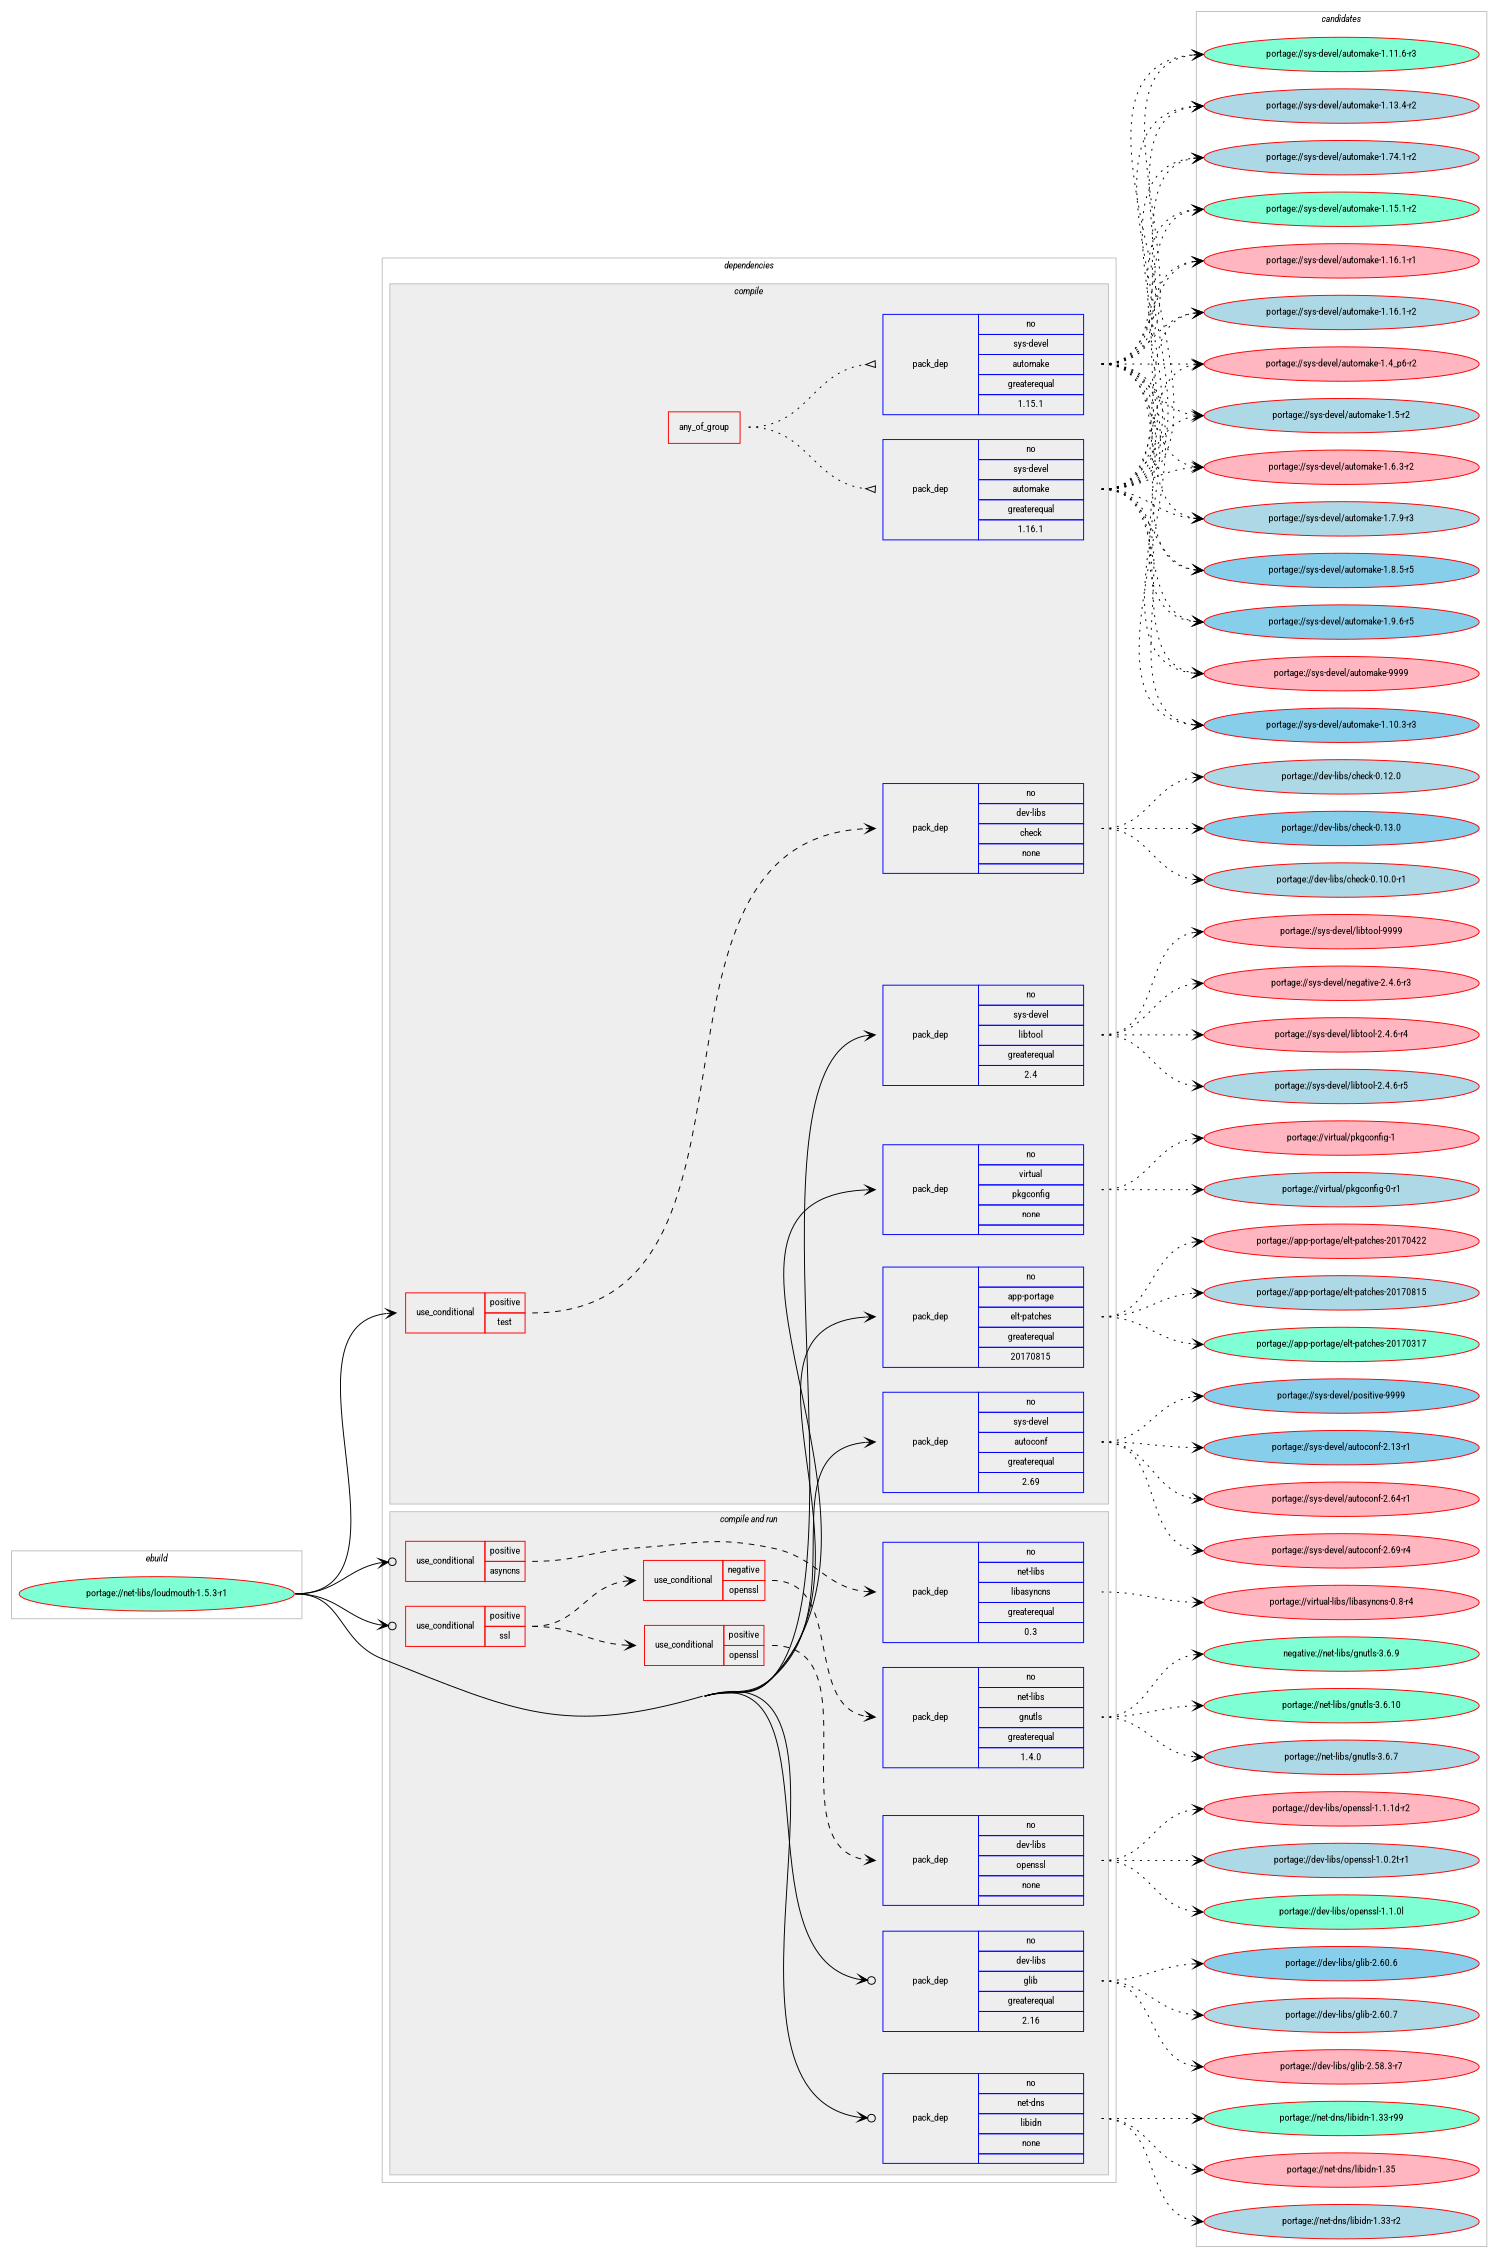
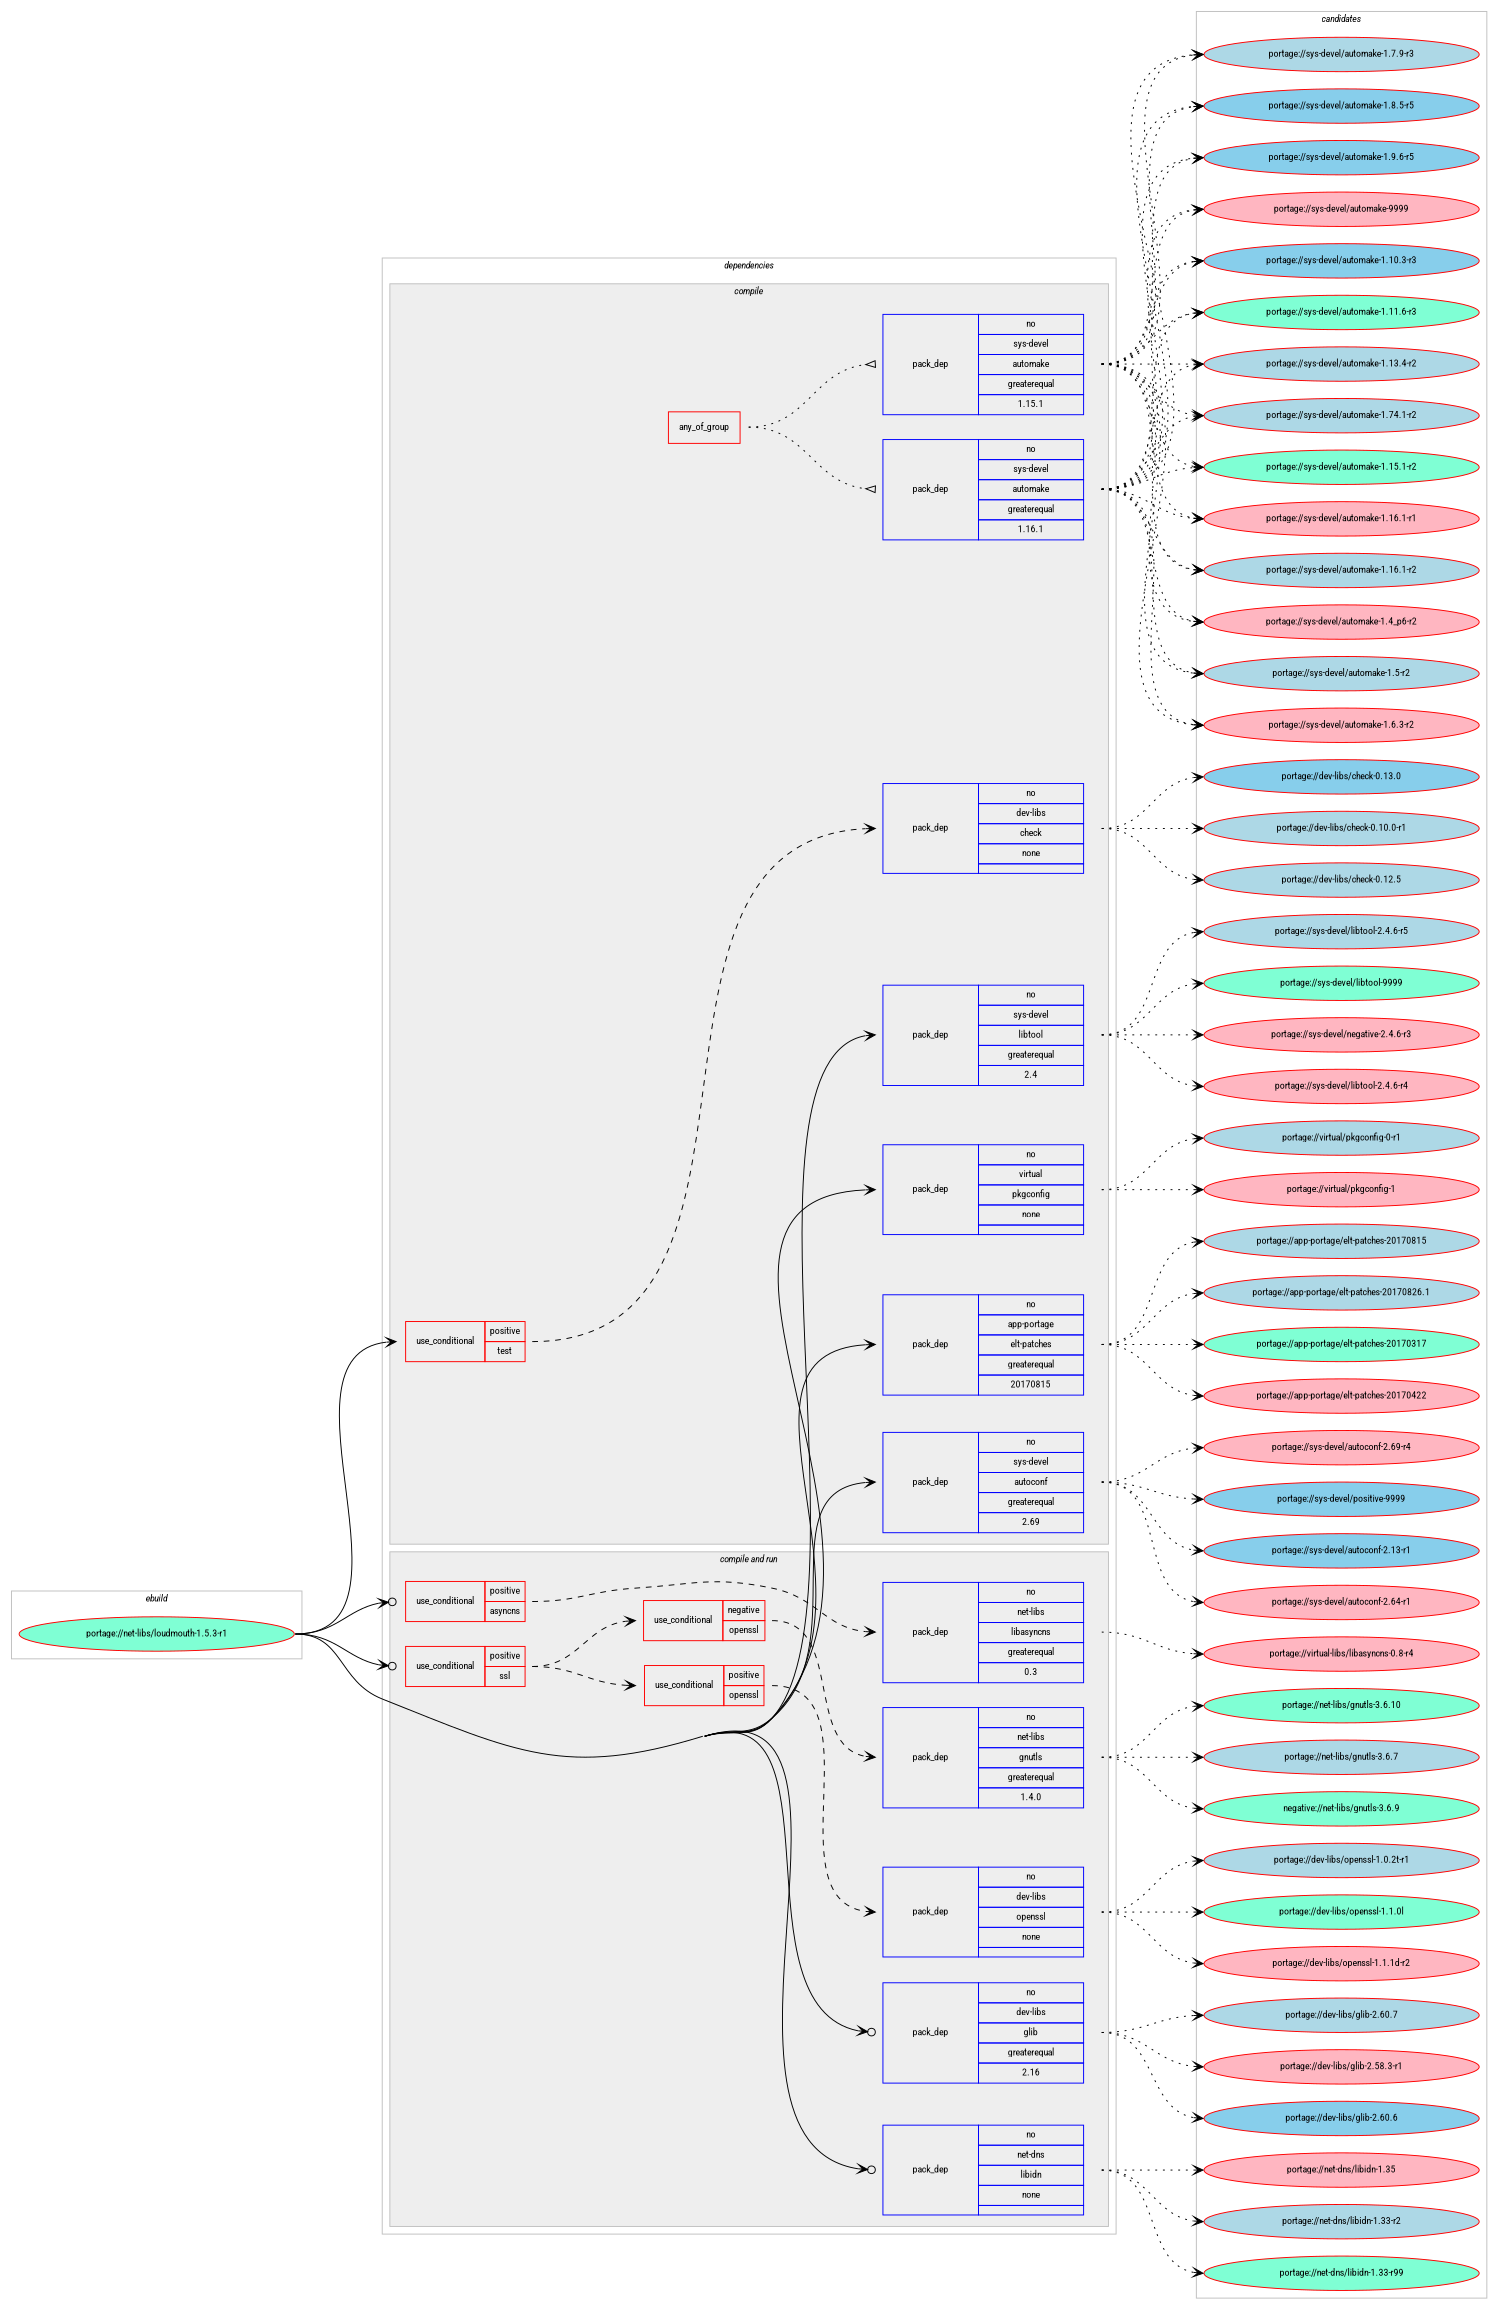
(1342, 777) -> (1342, 880)
(1342, 932) -> (1342, 983)
none -> (1342, 1293)
(1342, 2067) -> (1342, 2067)
